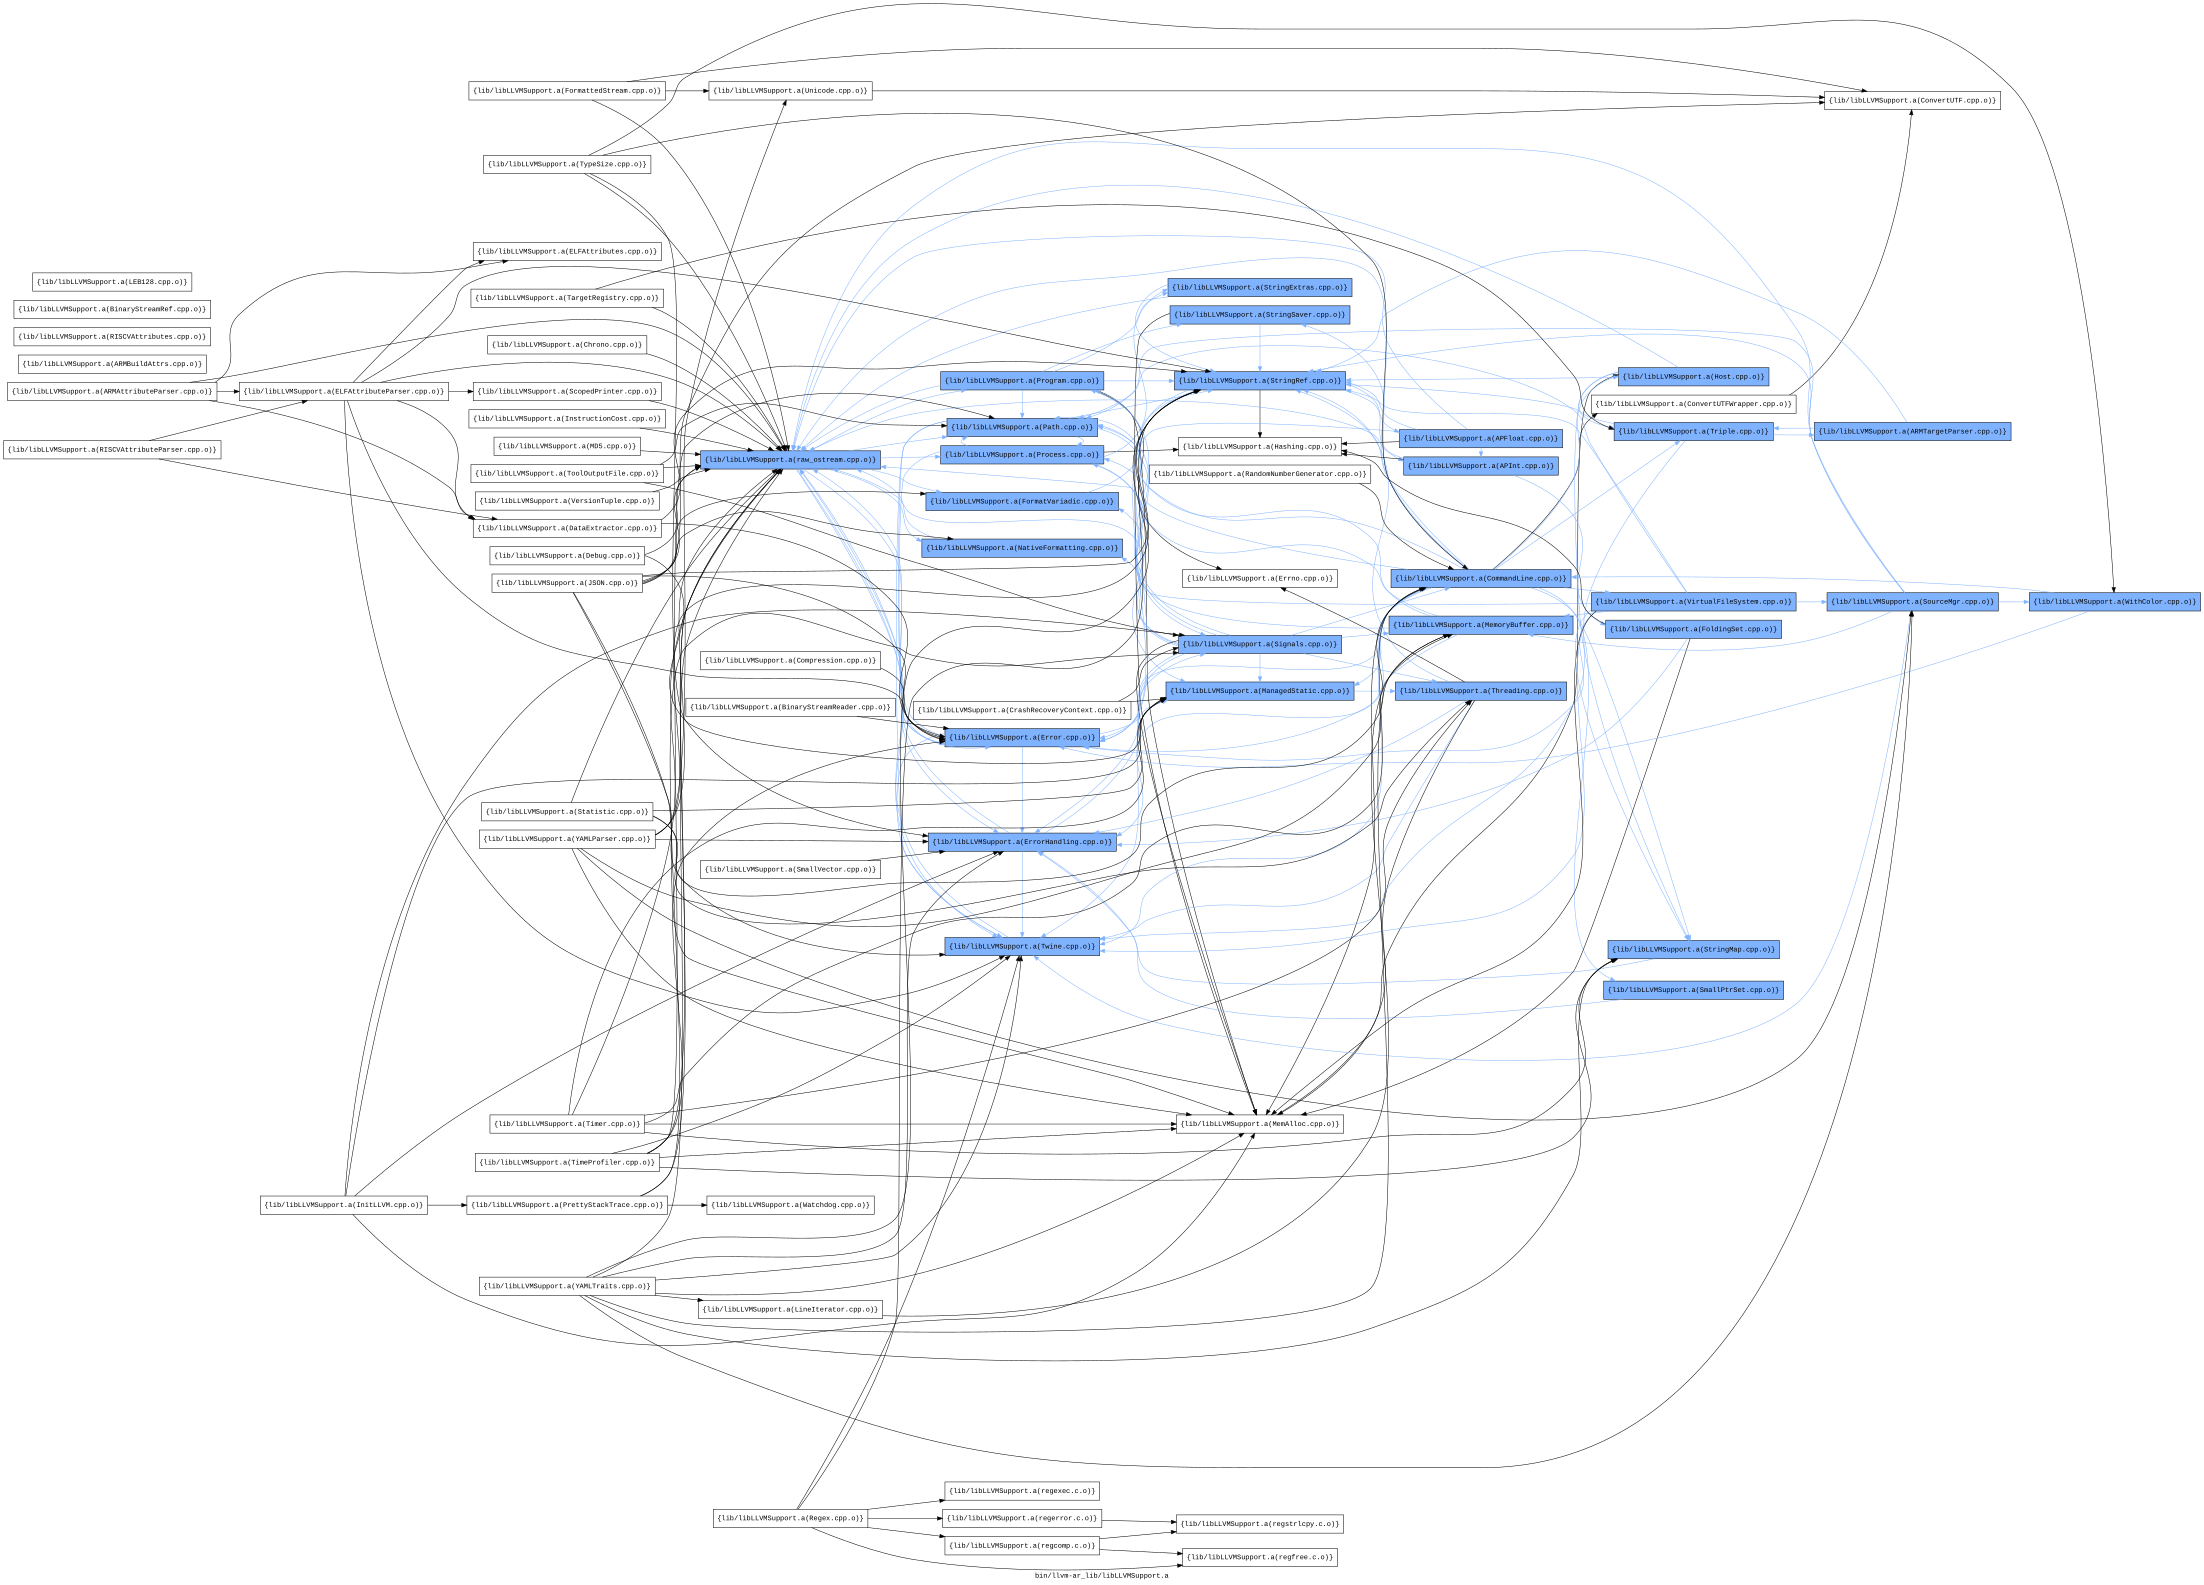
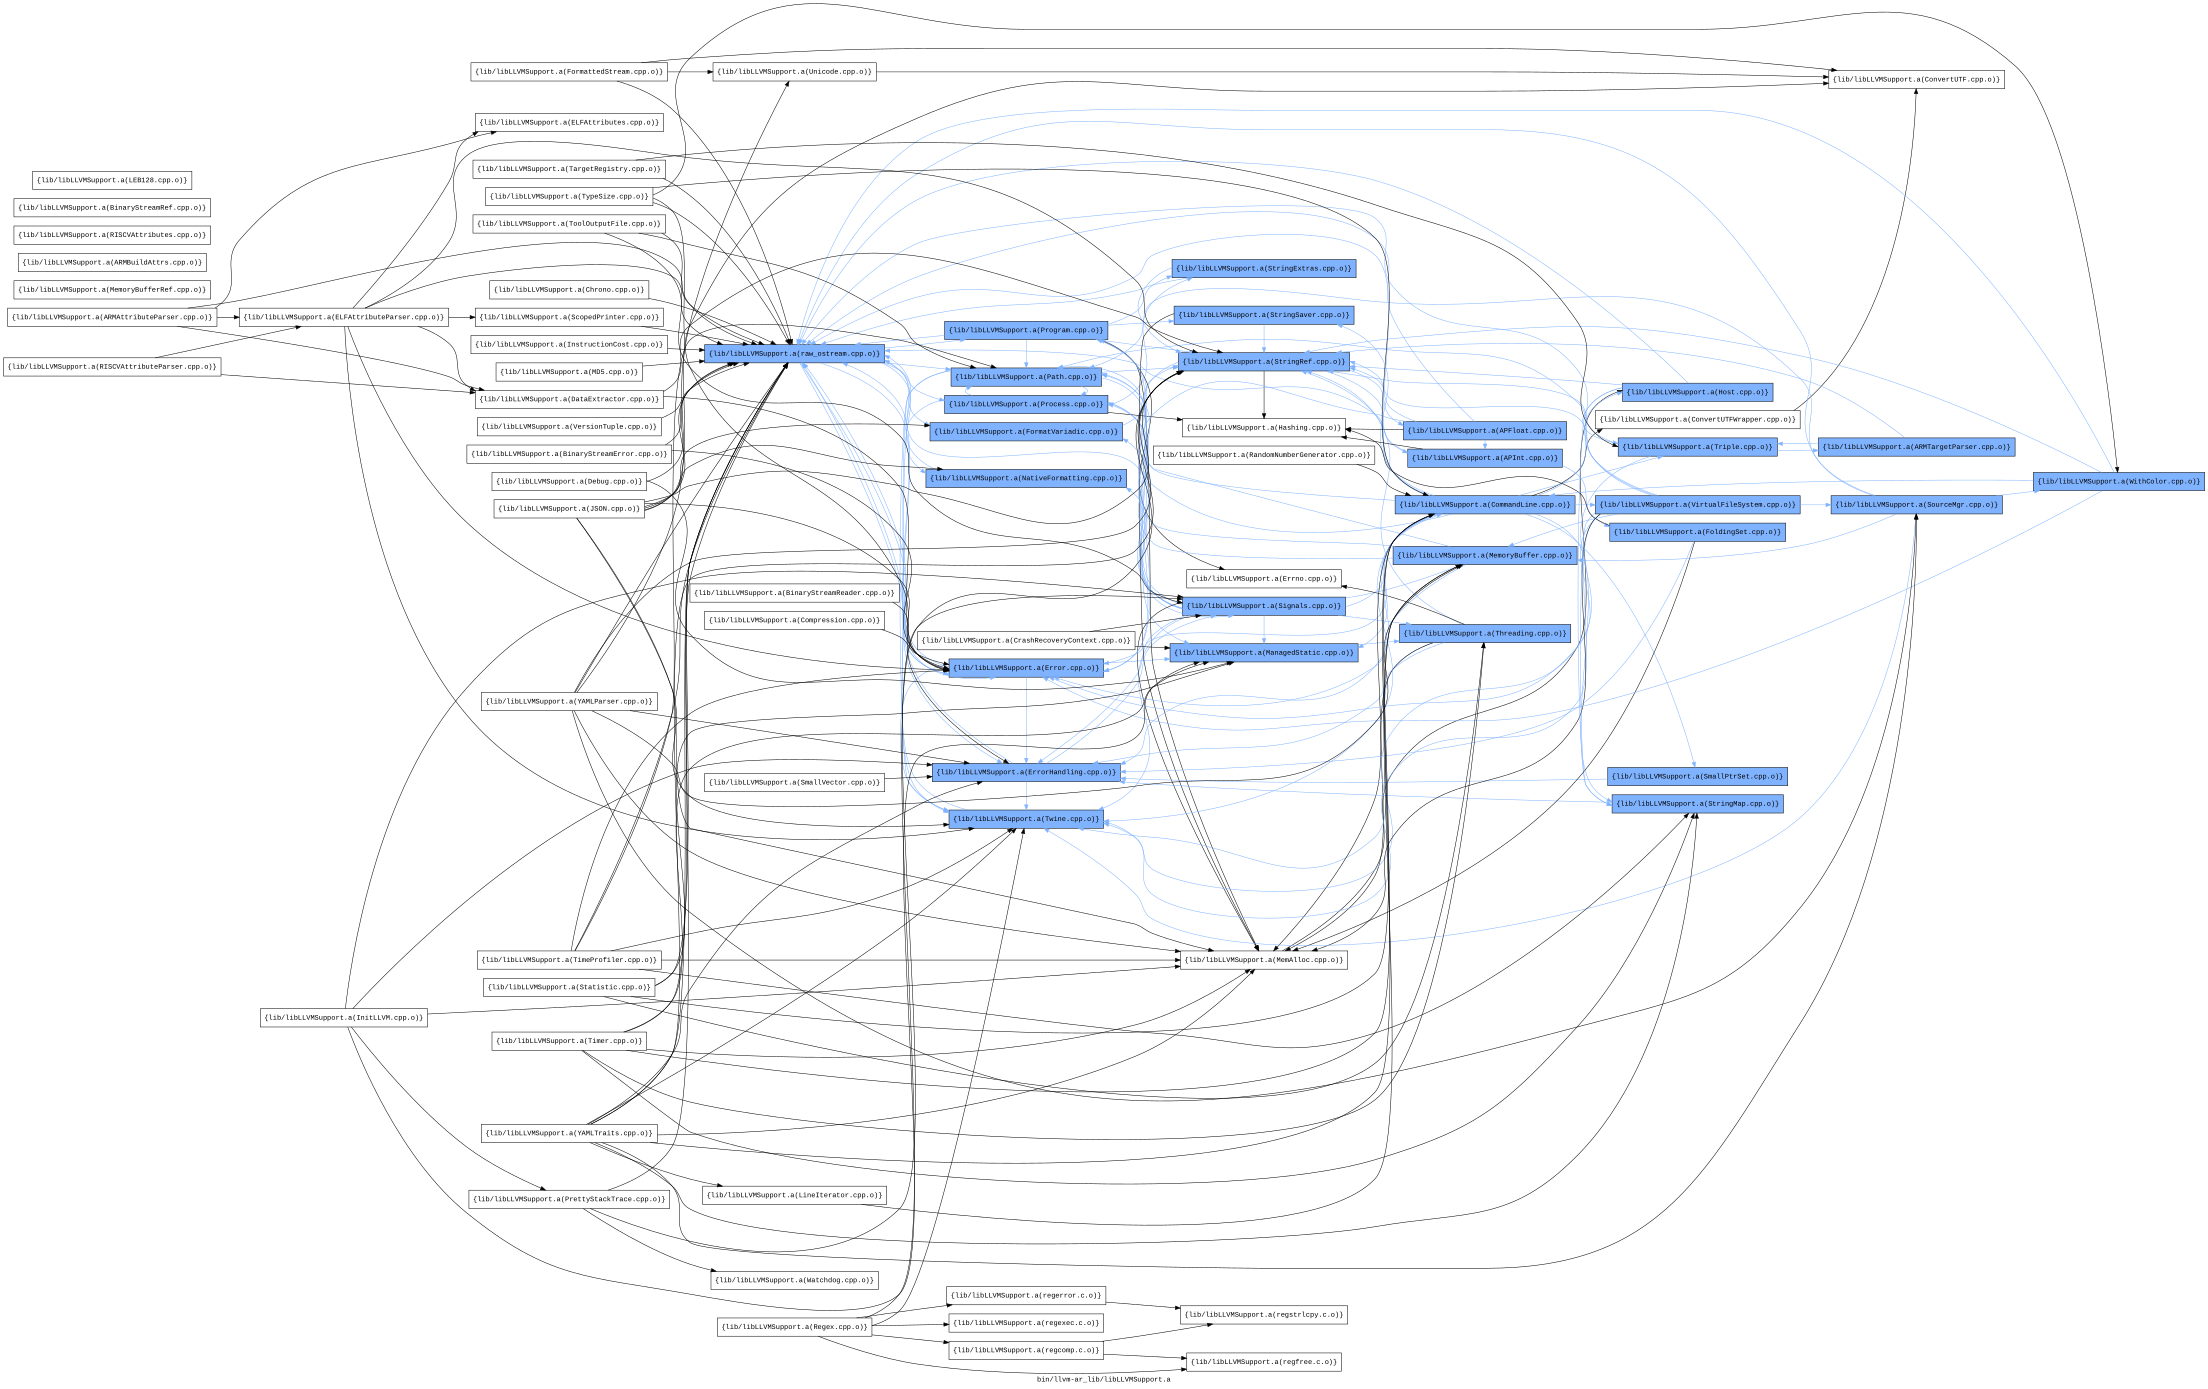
none -> (1476, 110)
none -> (112, 290)
(1686, 336) -> (1716, 340)
none -> (569, 454)
